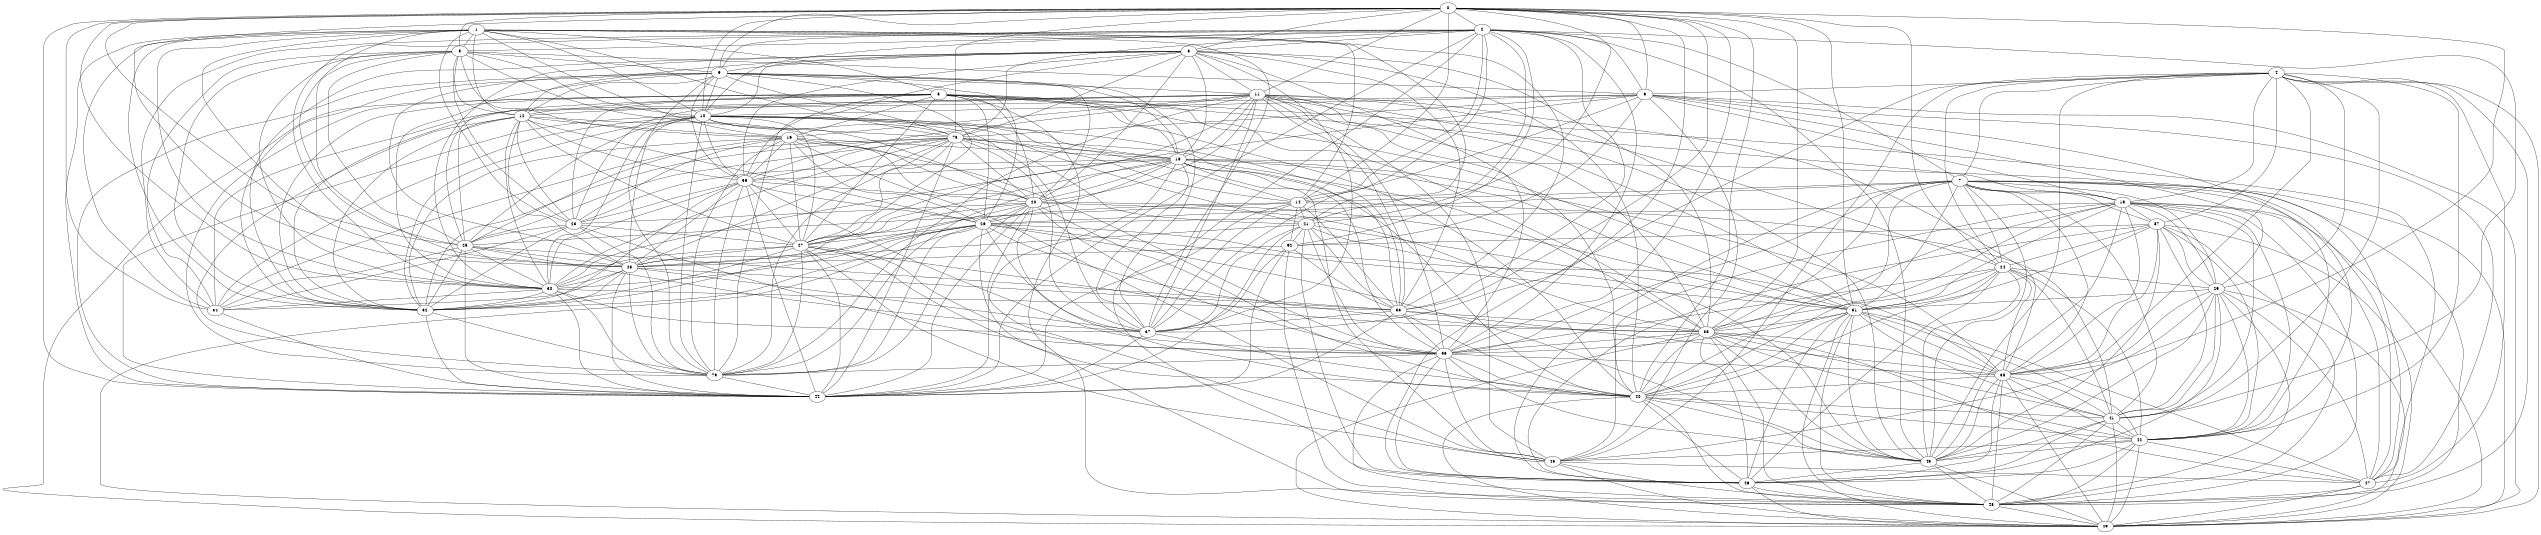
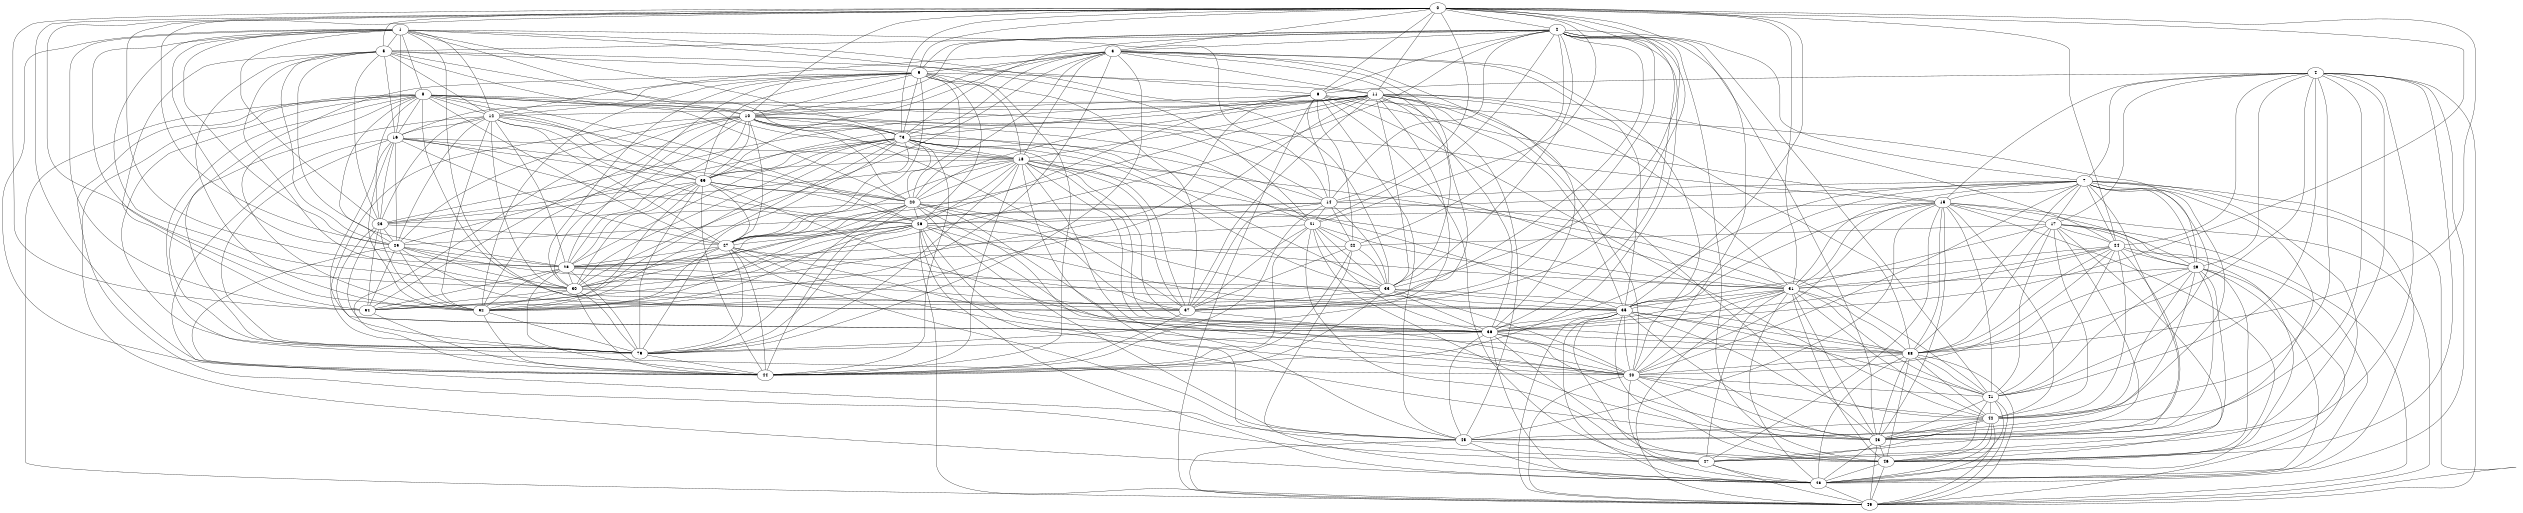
(2157, 224) -> (2054, 224)
(1290, 246) -> (1353, 246)
(974, 300) -> none
